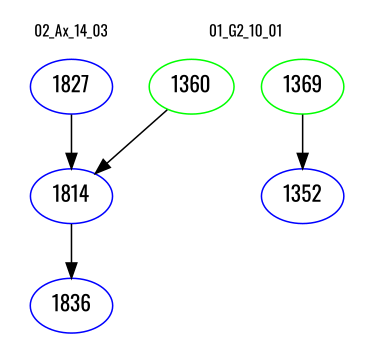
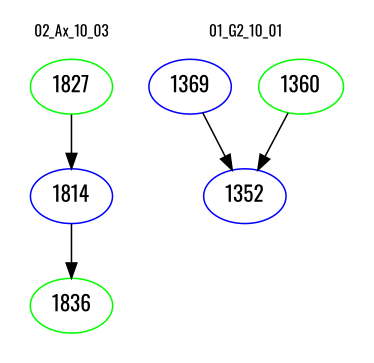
(71, 33) -> (71, 33)
(71, 87) -> (71, 87)
(303, 87) -> (190, 87)
(146, 129) -> (277, 135)
(71, 306) -> (71, 306)
